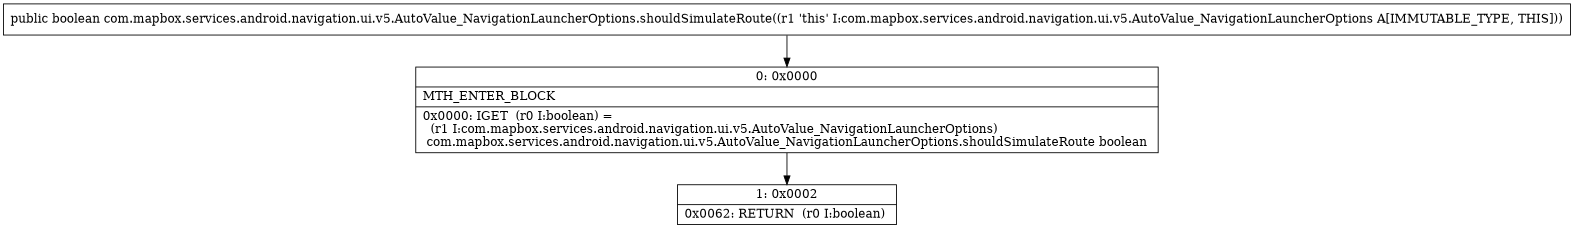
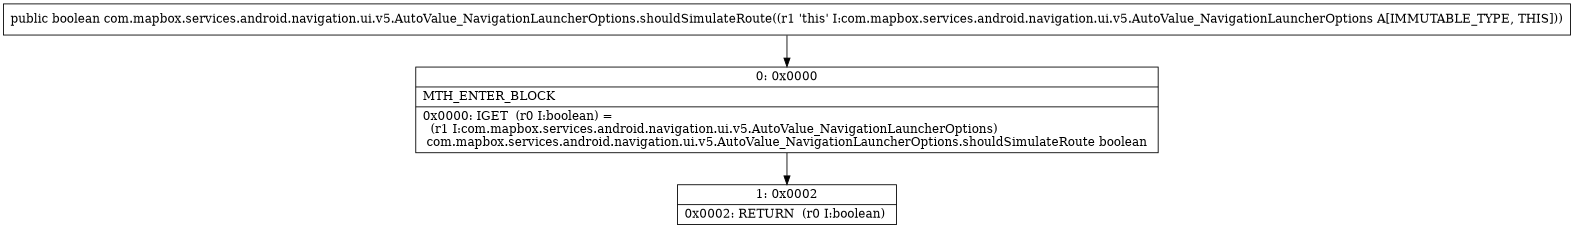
(787, 214) -> (787, 214)
